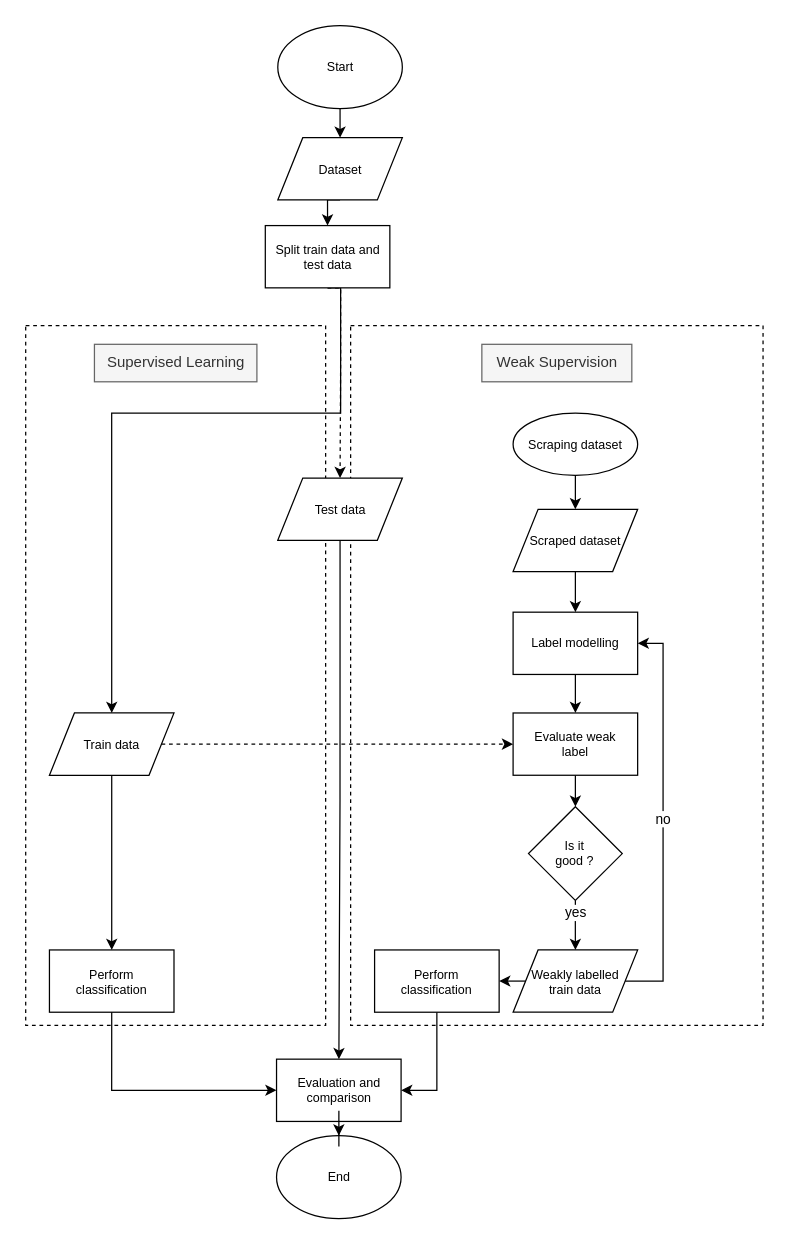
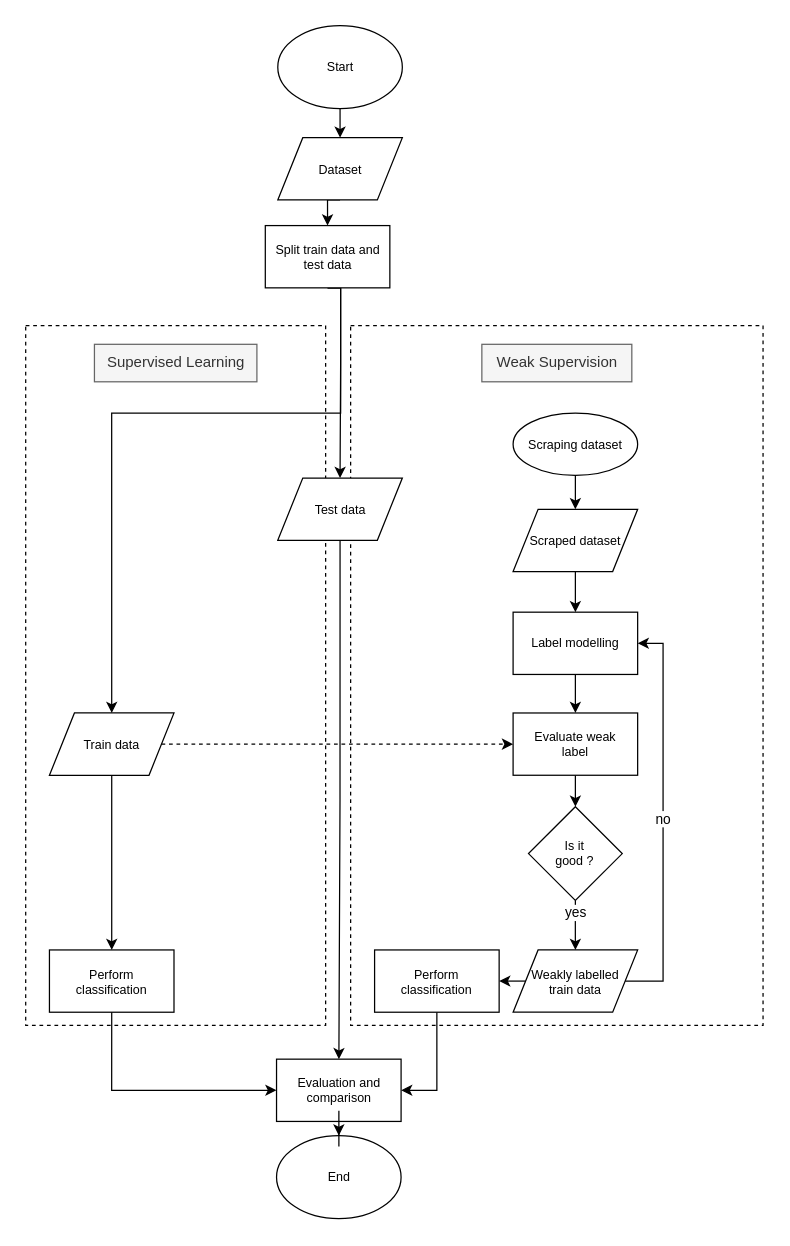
(340, 442) -> (340, 442)
